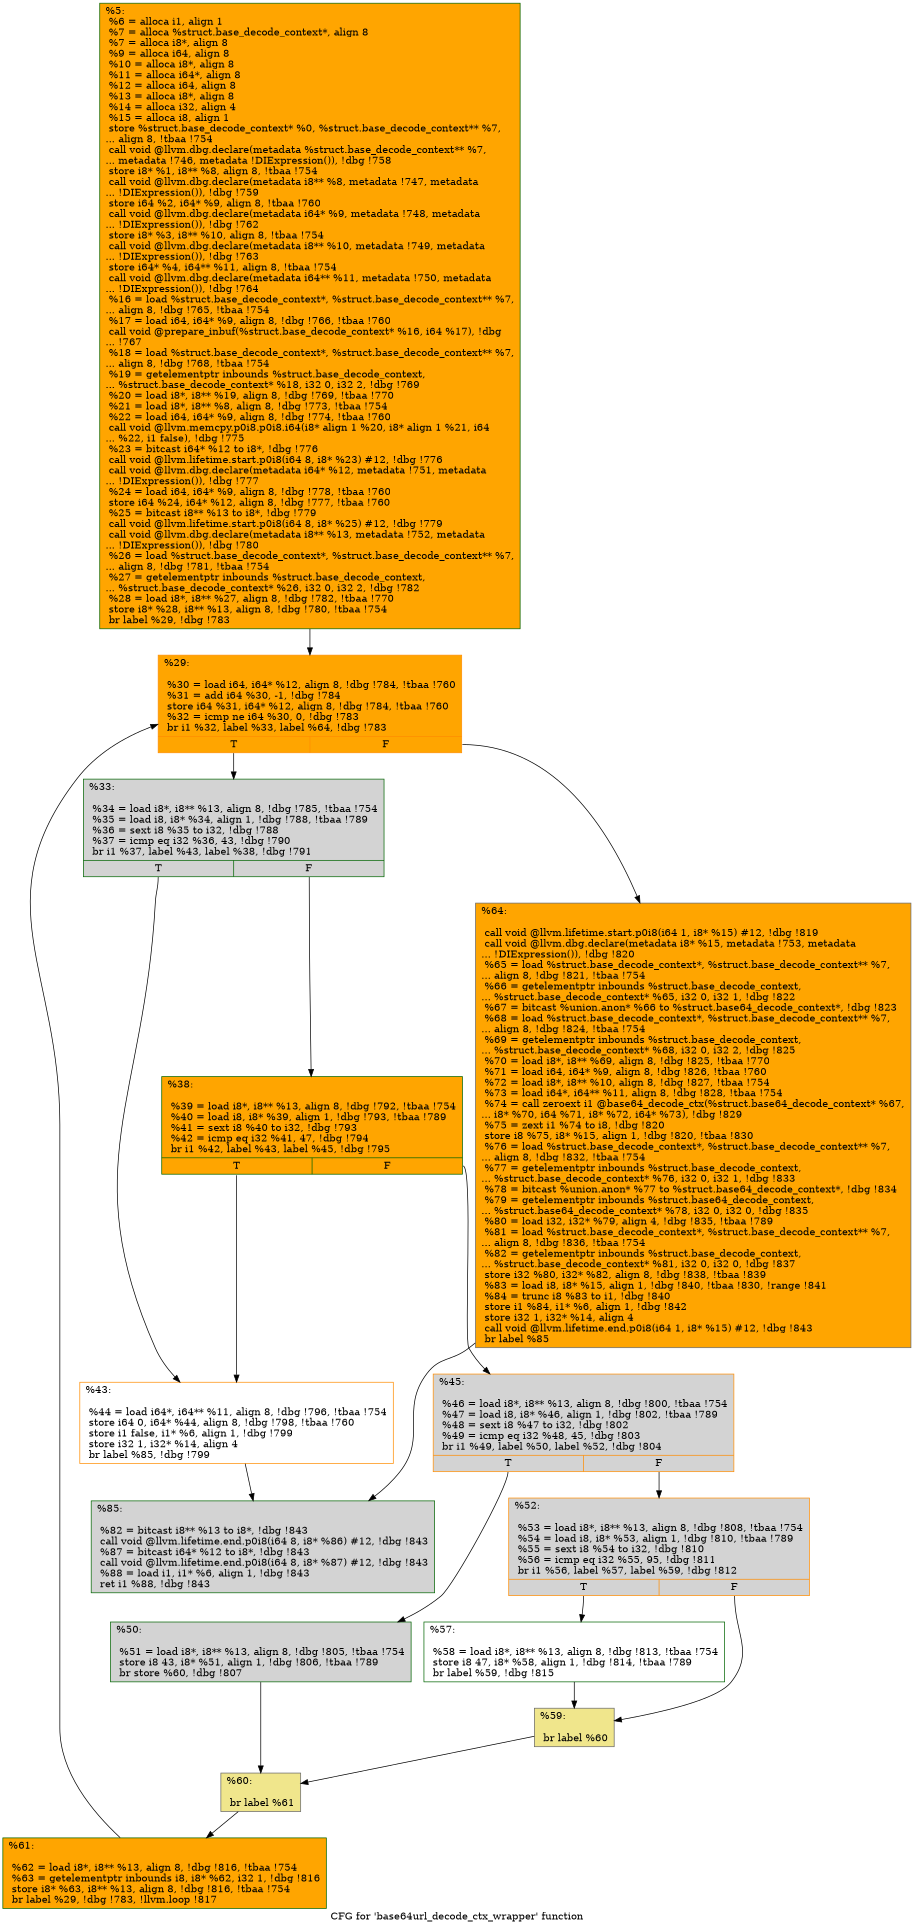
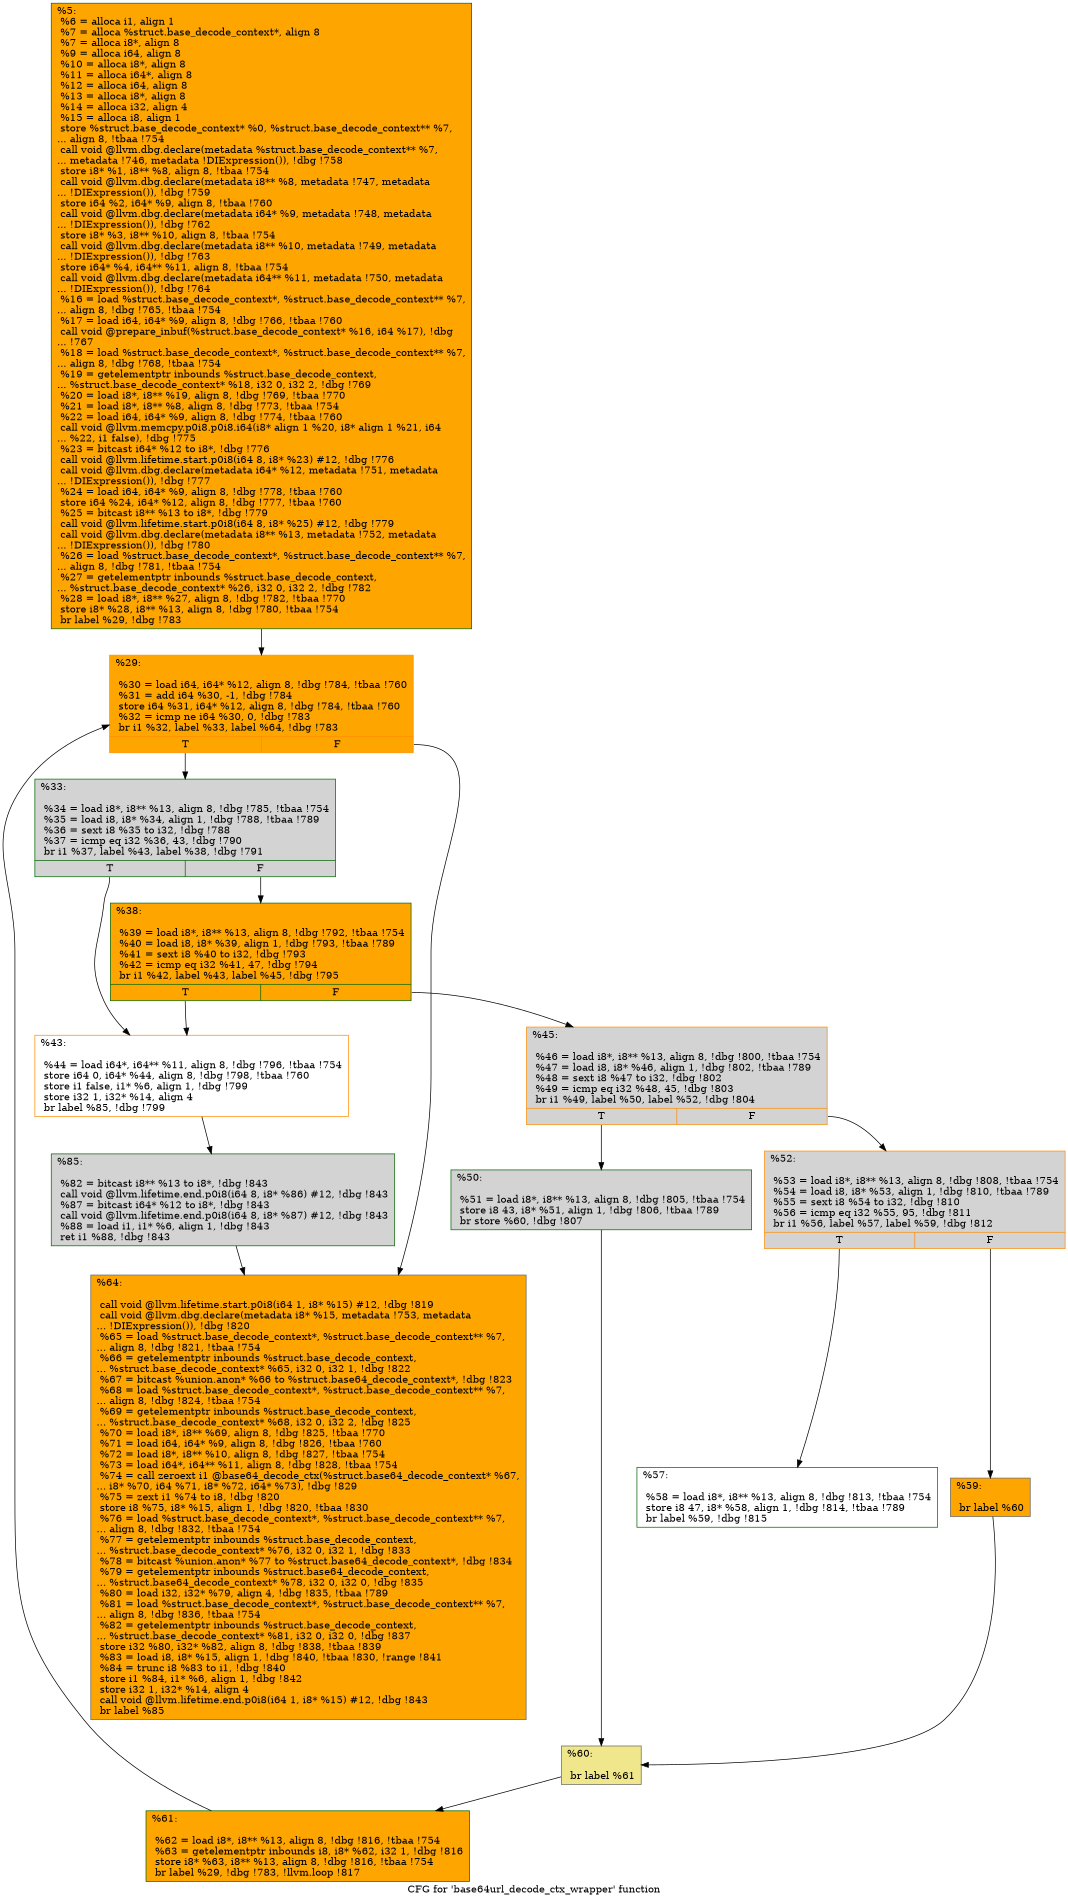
(414, 1411) -> (239, 1257)
(574, 1691) -> none
(574, 1727) -> (990, 1497)
